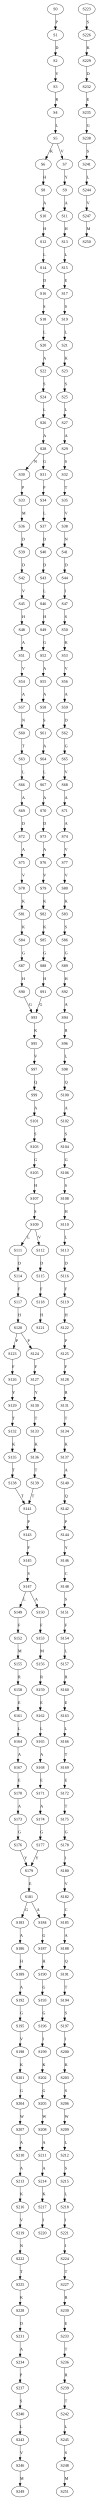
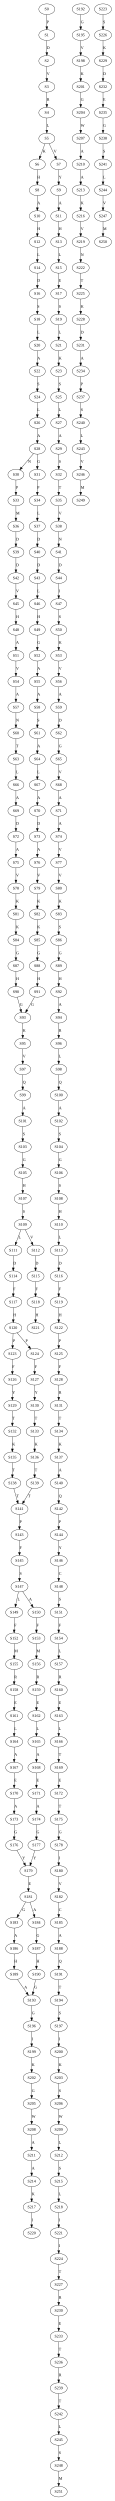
(20, 1986) -> (22, 1986)
